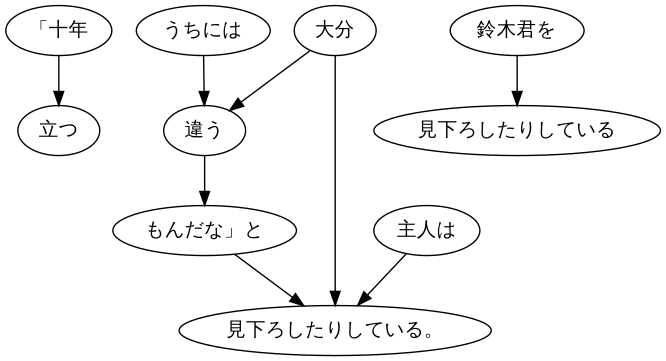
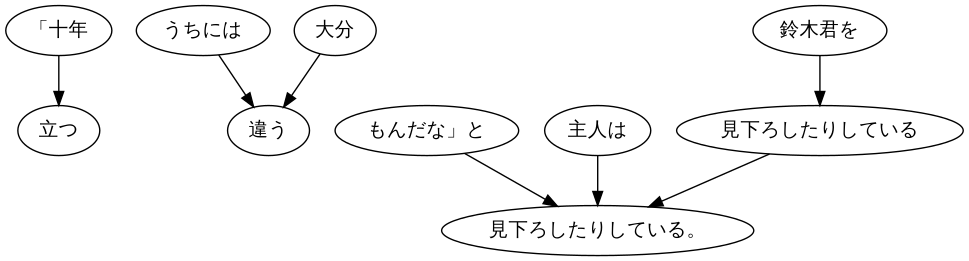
(335, 173) -> (715, 178)
(205, 174) -> none
